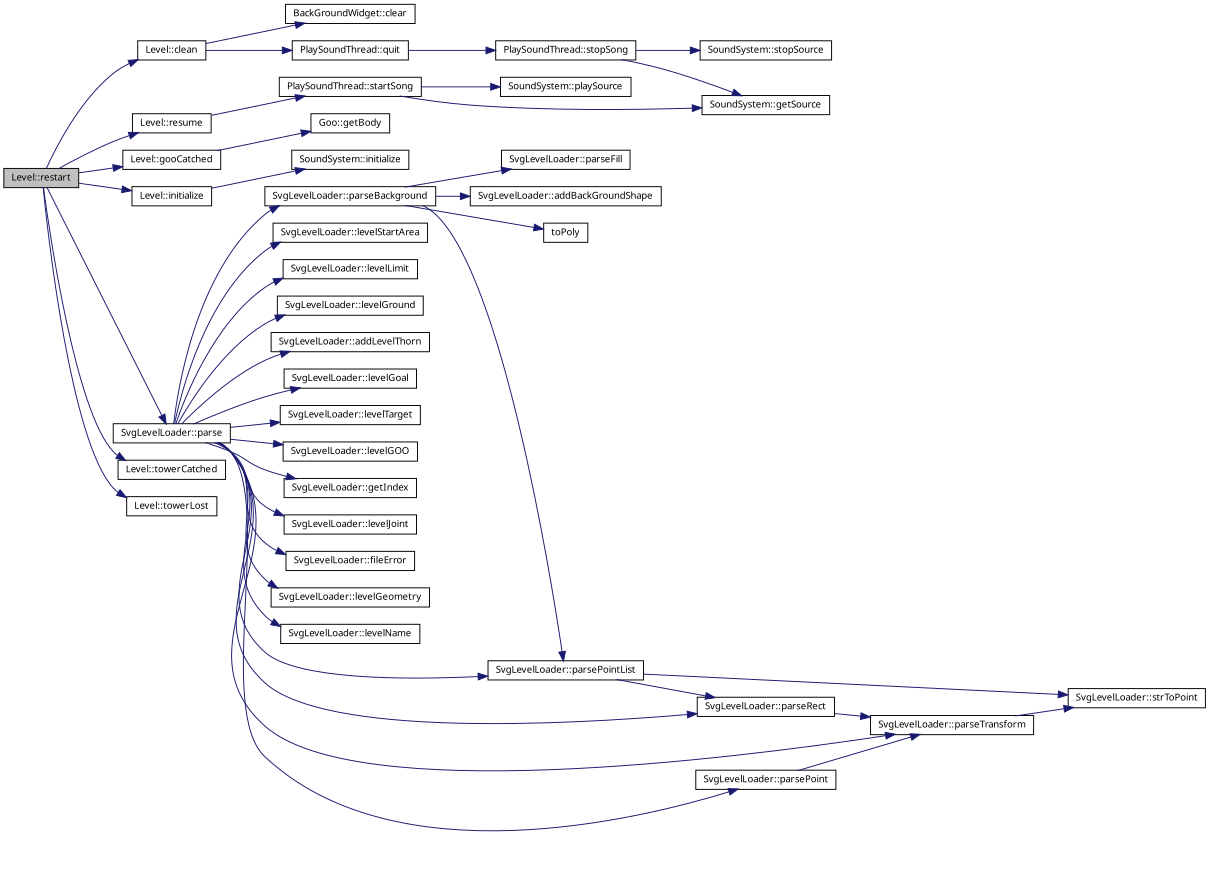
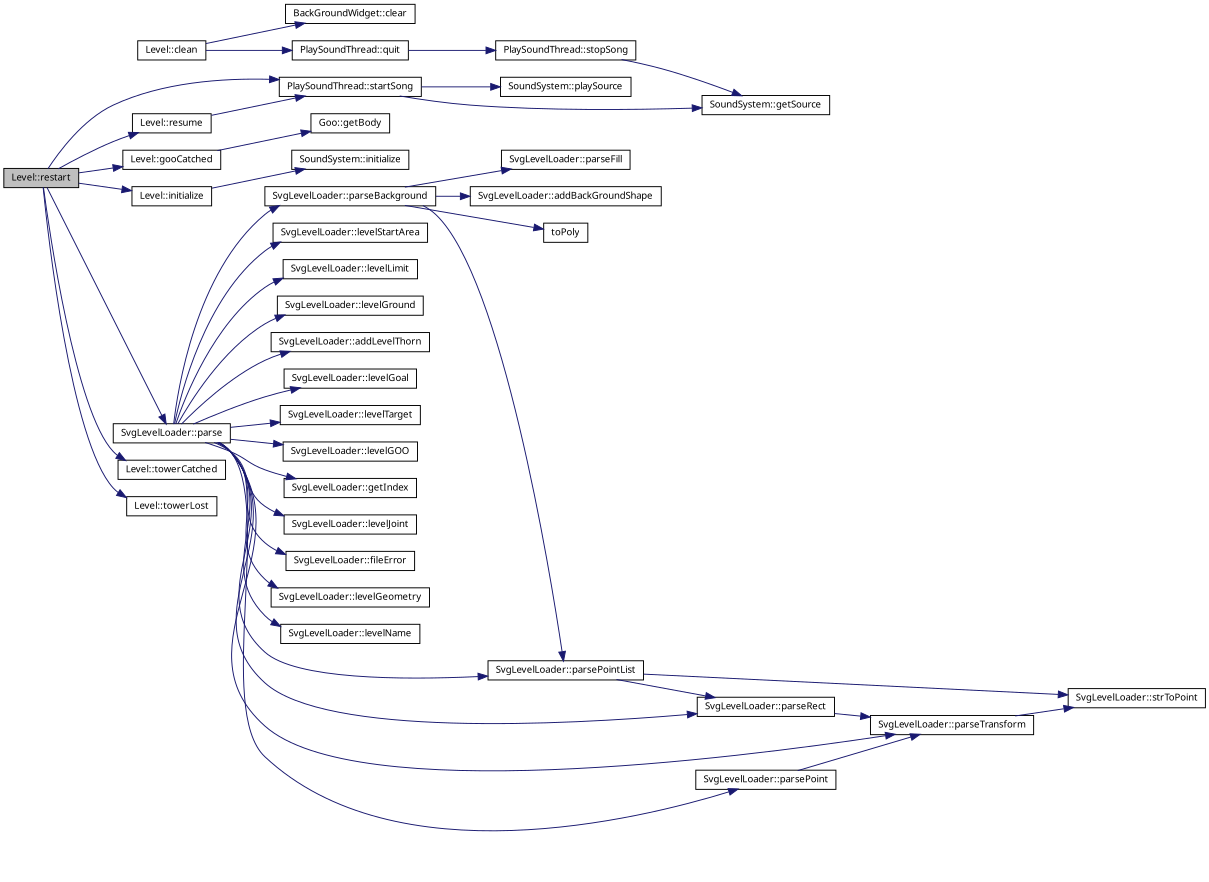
(766, 50) -> none
(80, 110) -> (145, 93)
